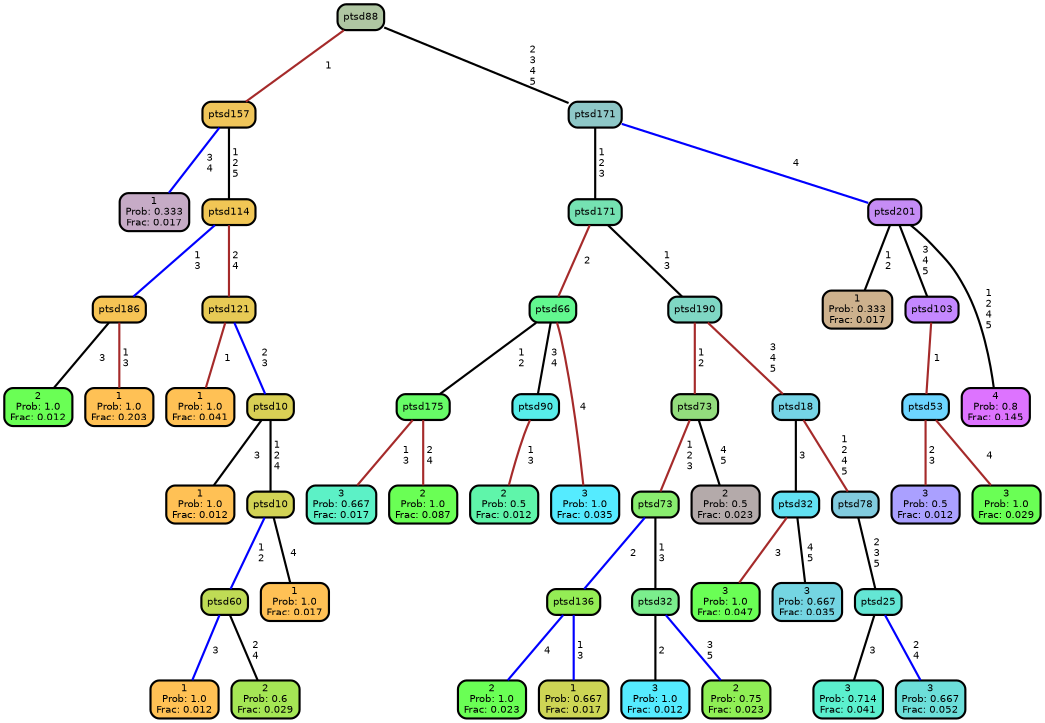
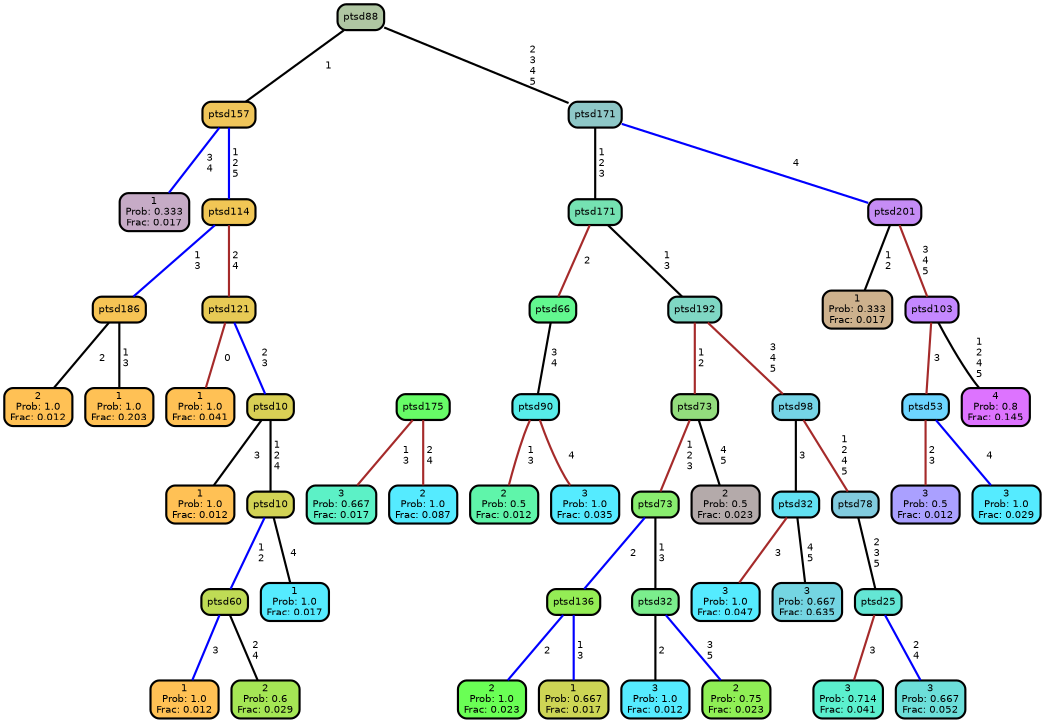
(295, 66) -> (295, 66)
(229, 163) -> (229, 163)
(913, 261) -> (913, 261)
(970, 297) -> (957, 356)
(695, 310) -> (695, 310)
(119, 355) -> (119, 355)
(101, 358) -> (101, 358)
(226, 358) -> (226, 358)
(488, 358) -> none
(936, 358) -> (936, 358)
(573, 404) -> (553, 454)
(38, 407) -> (38, 407)
(796, 407) -> (796, 407)
(963, 453) -> (963, 453)
(423, 505) -> (423, 505)
(1007, 505) -> (1007, 505)
(295, 602) -> (295, 602)
(726, 602) -> (726, 602)
(807, 602) -> (807, 602)
(864, 648) -> (864, 648)
(546, 651) -> (546, 651)
